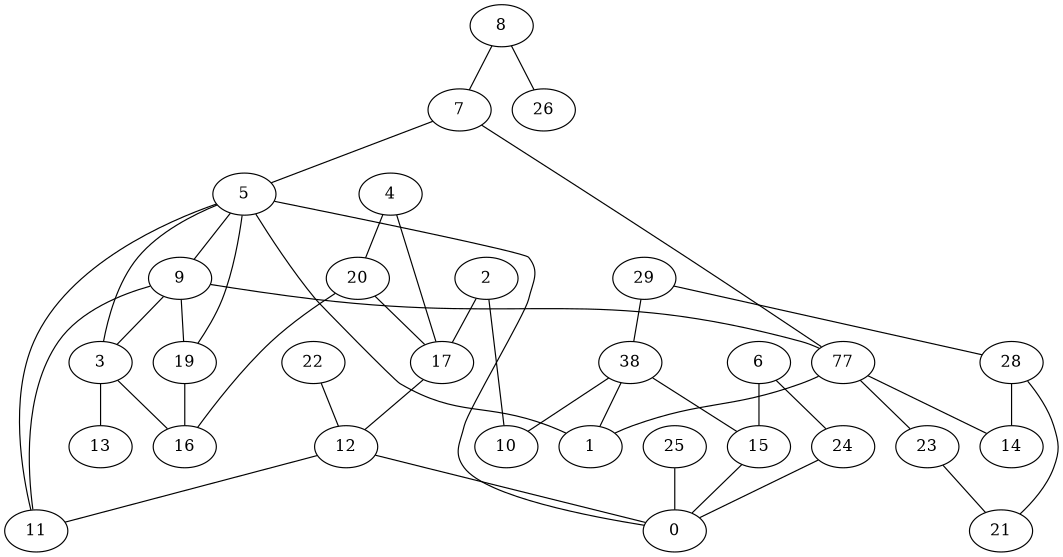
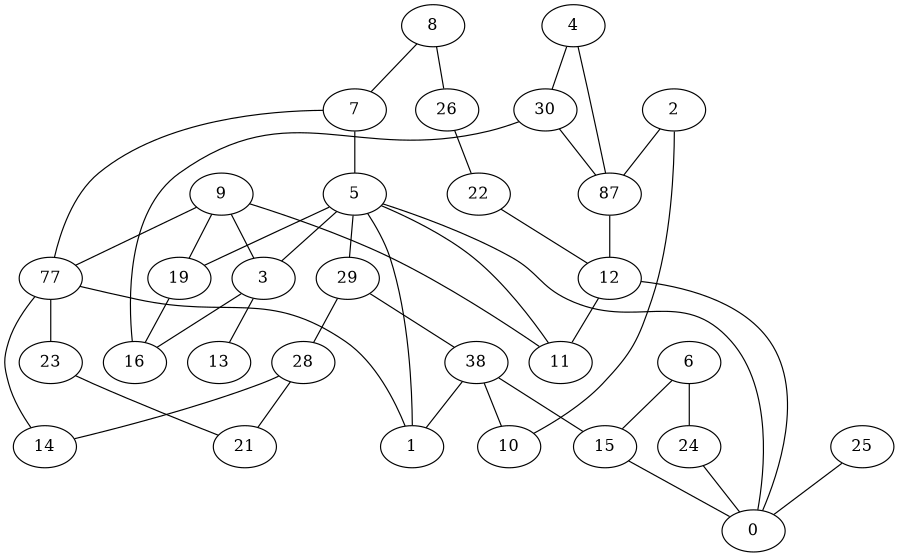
none -> (463, 152)
(212, 236) -> (352, 232)
(358, 278) -> (545, 110)
(442, 363) -> (610, 194)
